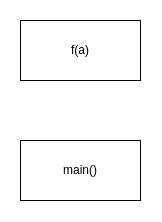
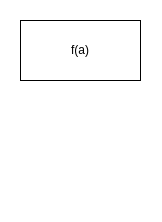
(81, 171) -> none
